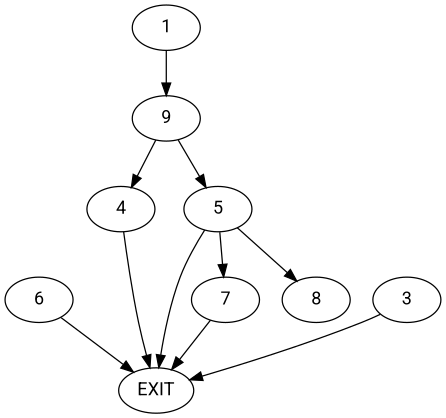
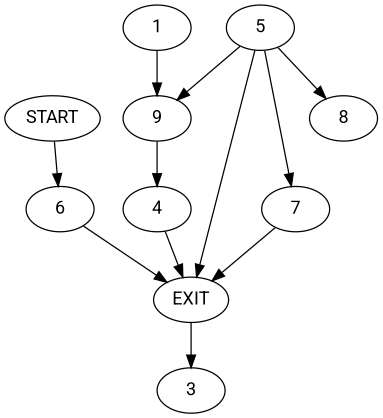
none -> (53, 118)
(189, 158) -> (214, 69)
(292, 348) -> (191, 339)
